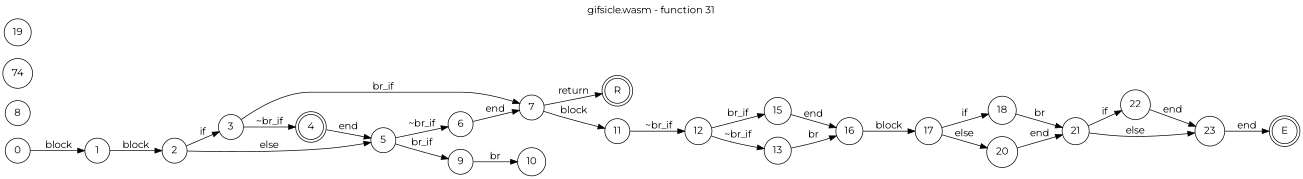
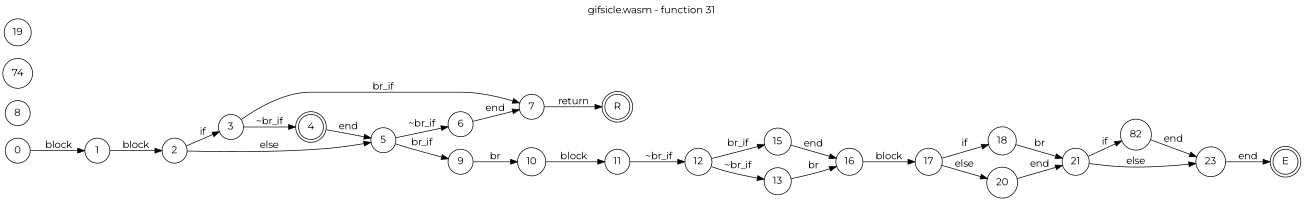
(1135, 105) -> (1136, 135)
(571, 119) -> (572, 162)
